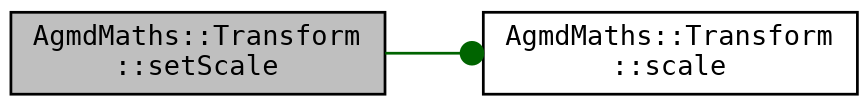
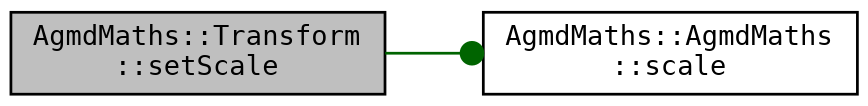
(670, 53) -> (670, 53)
